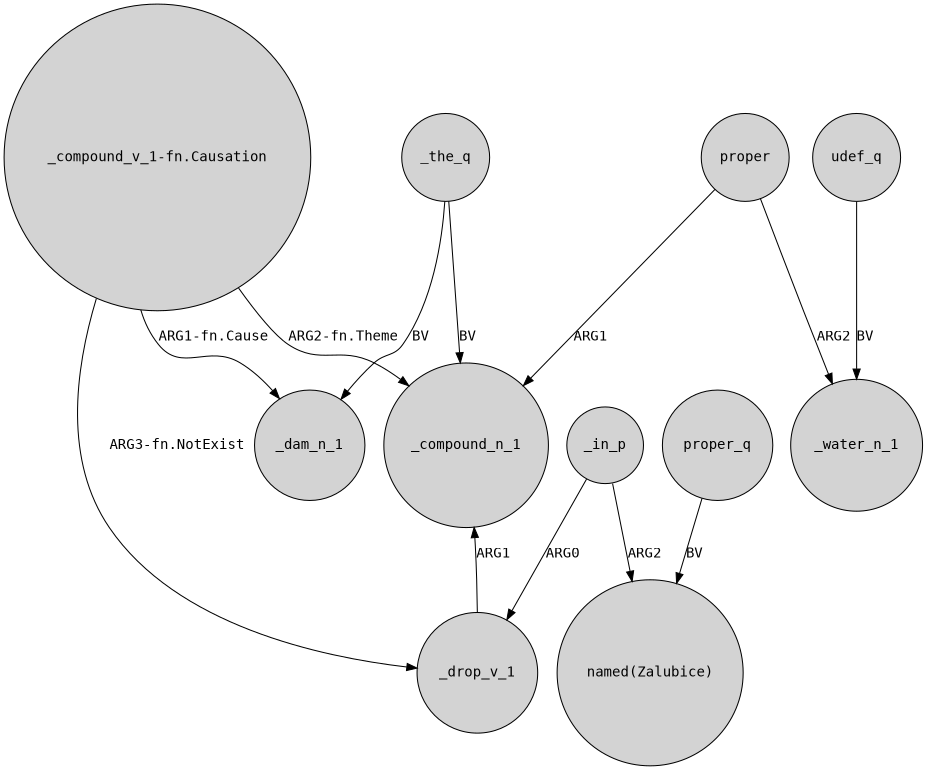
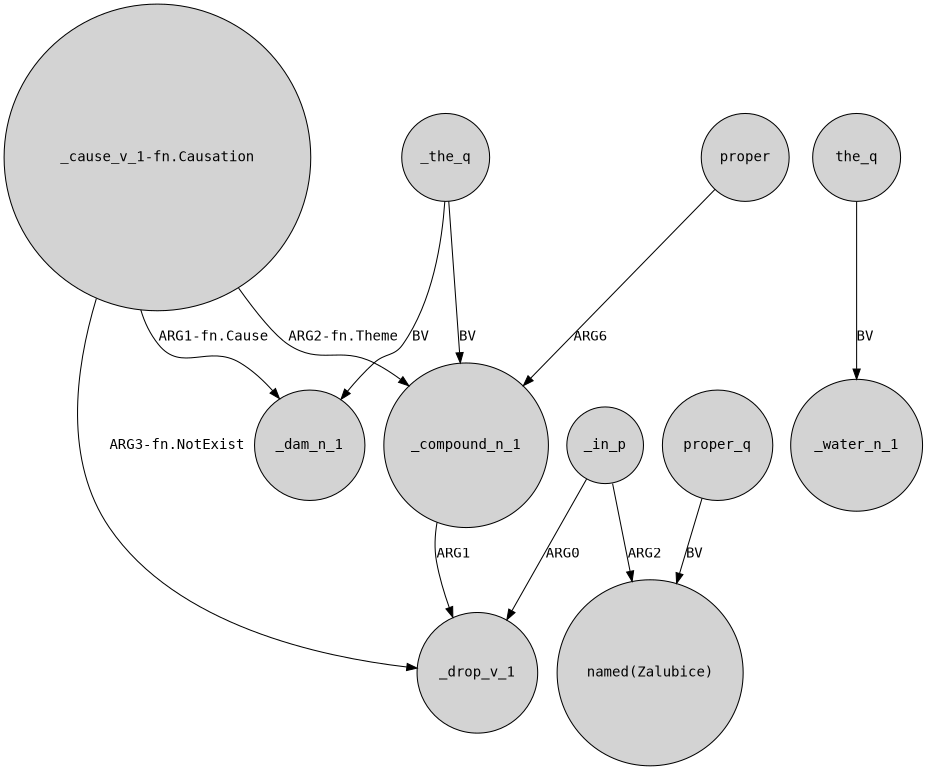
(157, 157) -> (157, 157)
(857, 157) -> (857, 157)
(794, 287) -> none
(591, 337) -> (591, 337)
(477, 575) -> (437, 566)
